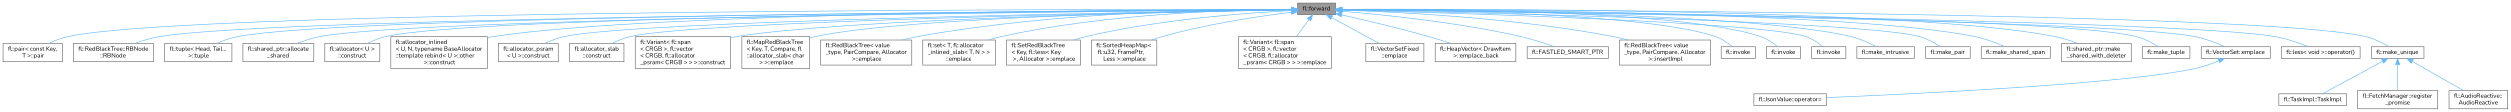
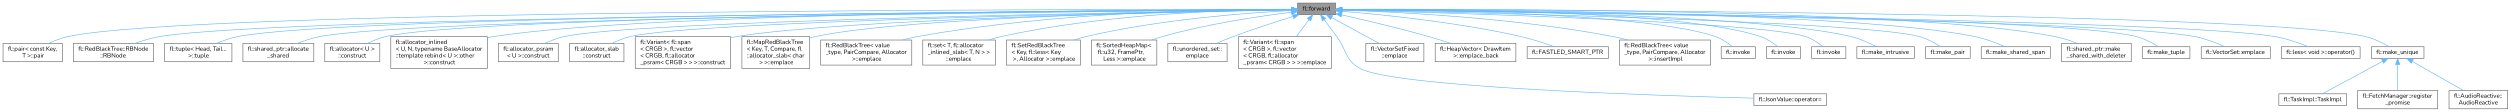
none -> (1197, 53)
(2024, 87) -> (1526, 89)
